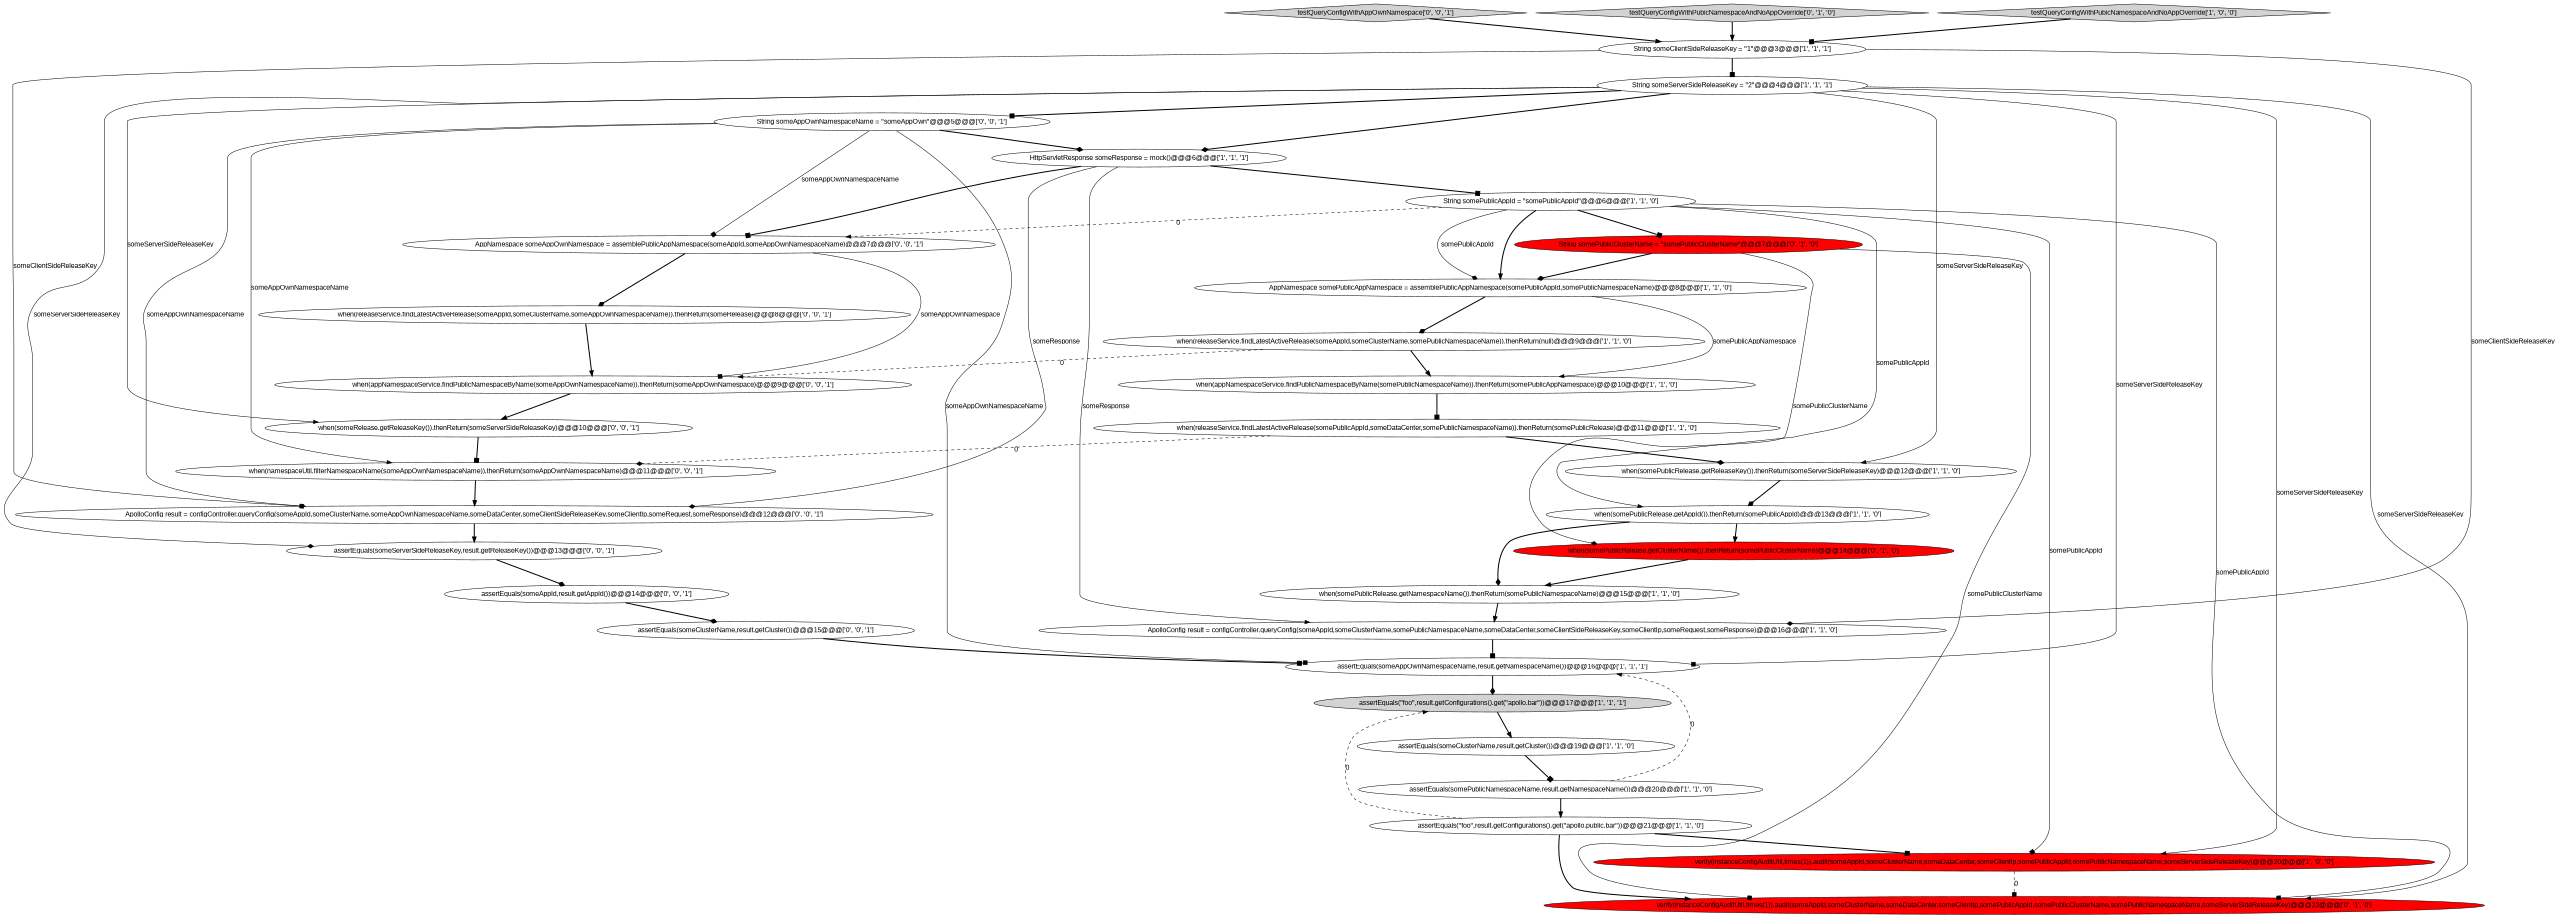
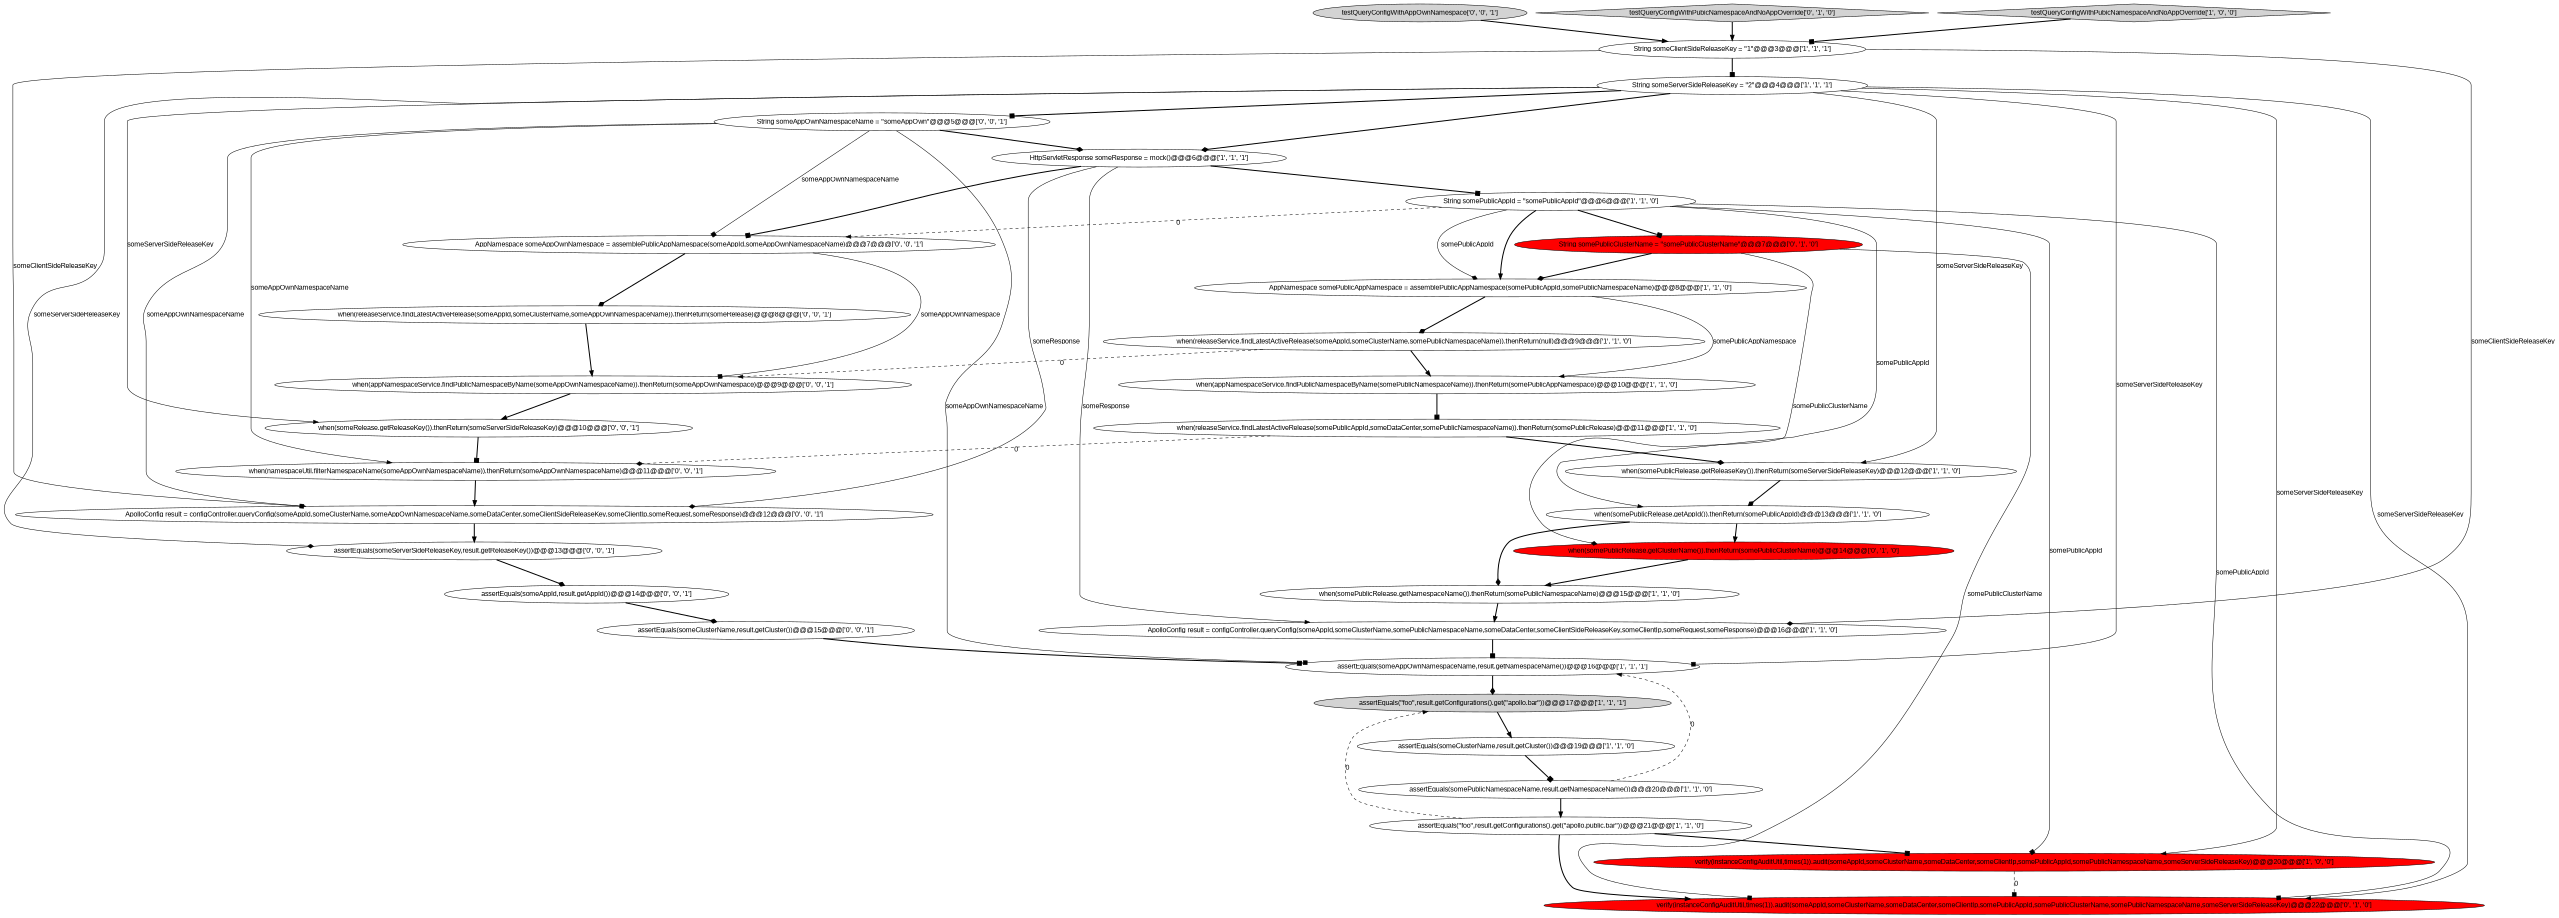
(1376, 13) -> (1420, 13)
